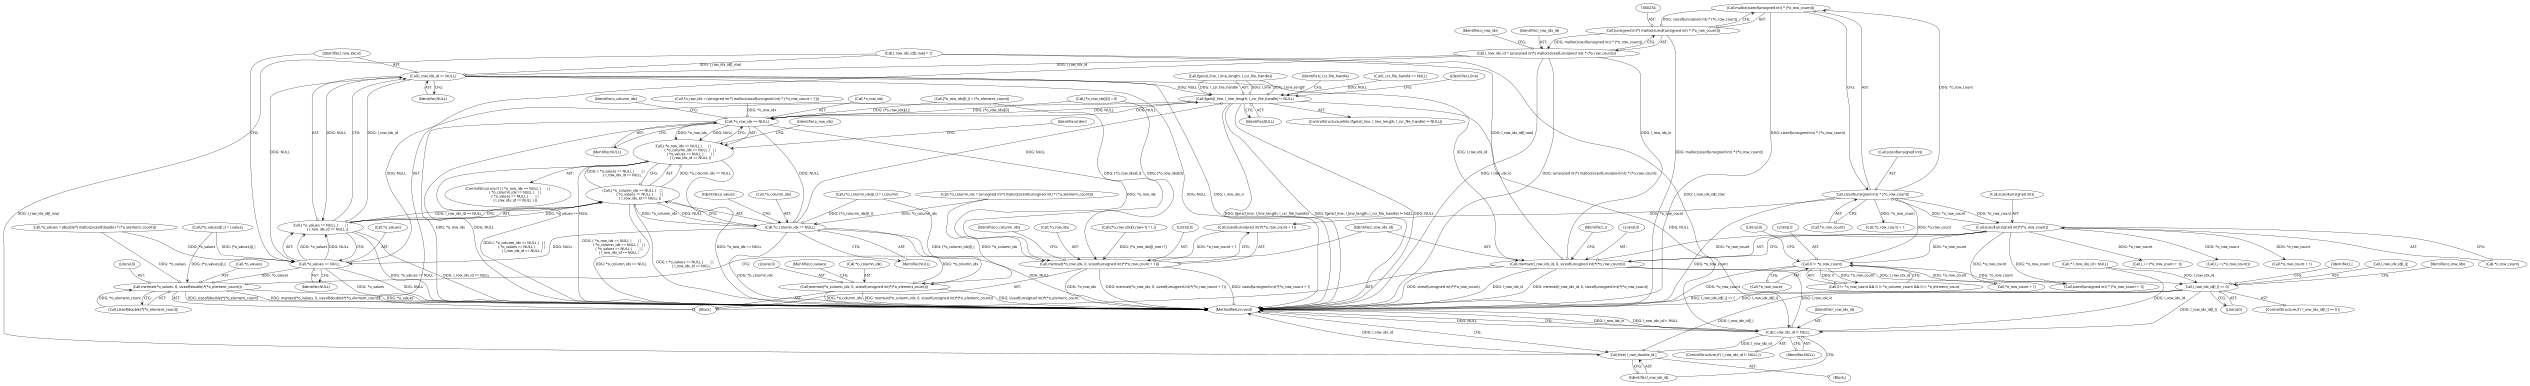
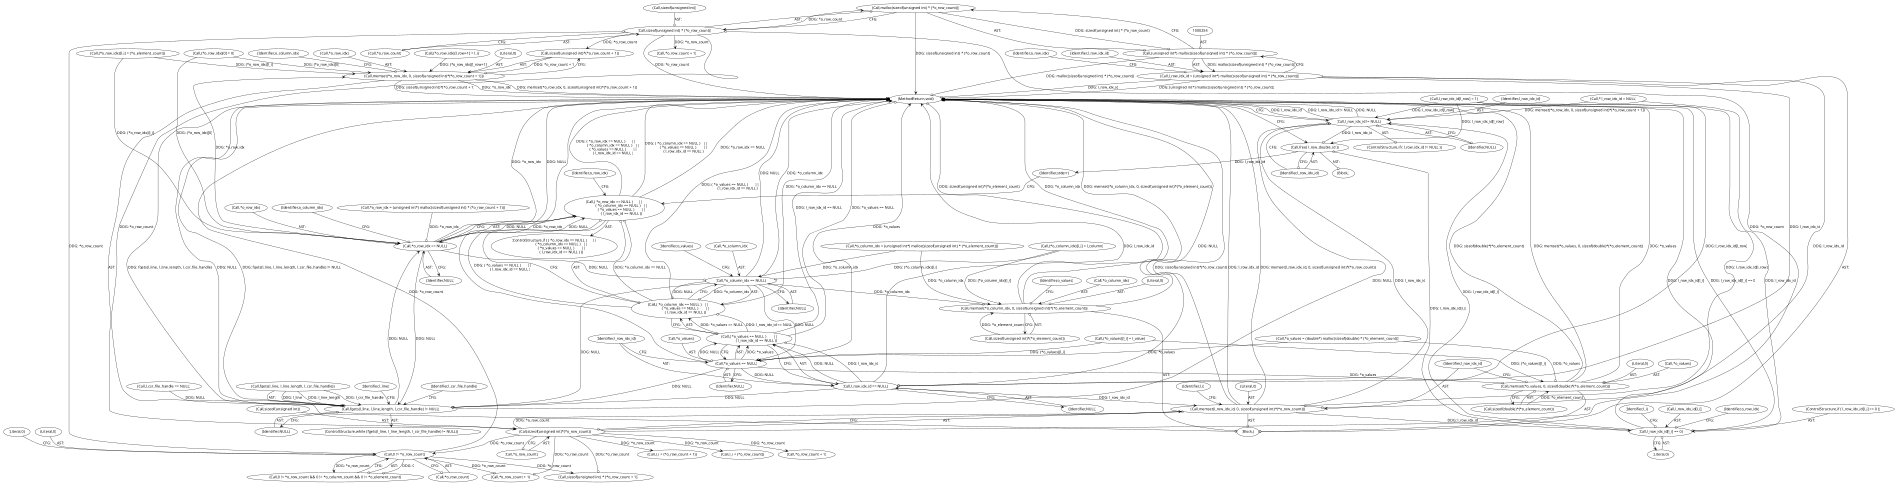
(2170, 298) -> (1585, 110)
(2253, 298) -> (1782, 423)
none -> (1025, 339)
(1424, 344) -> (1188, 165)
